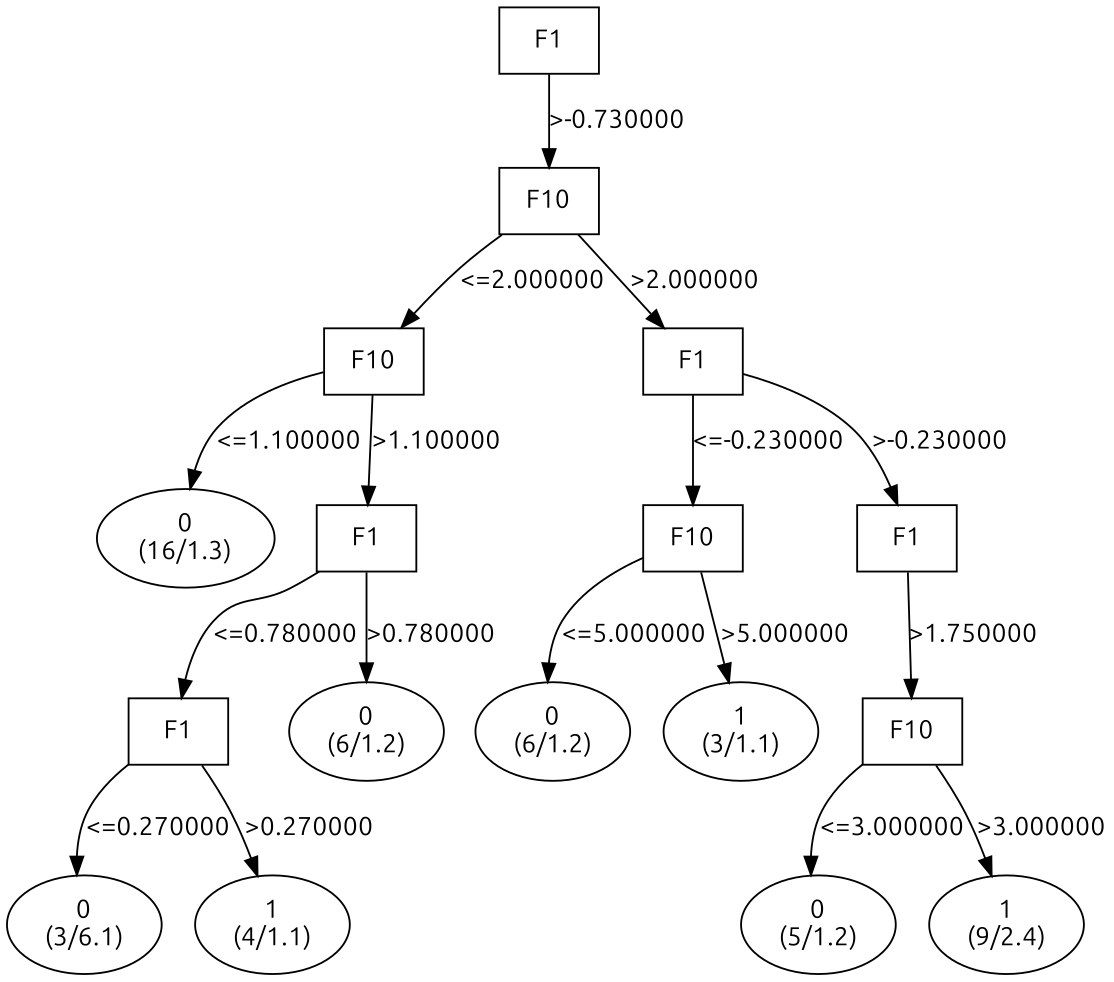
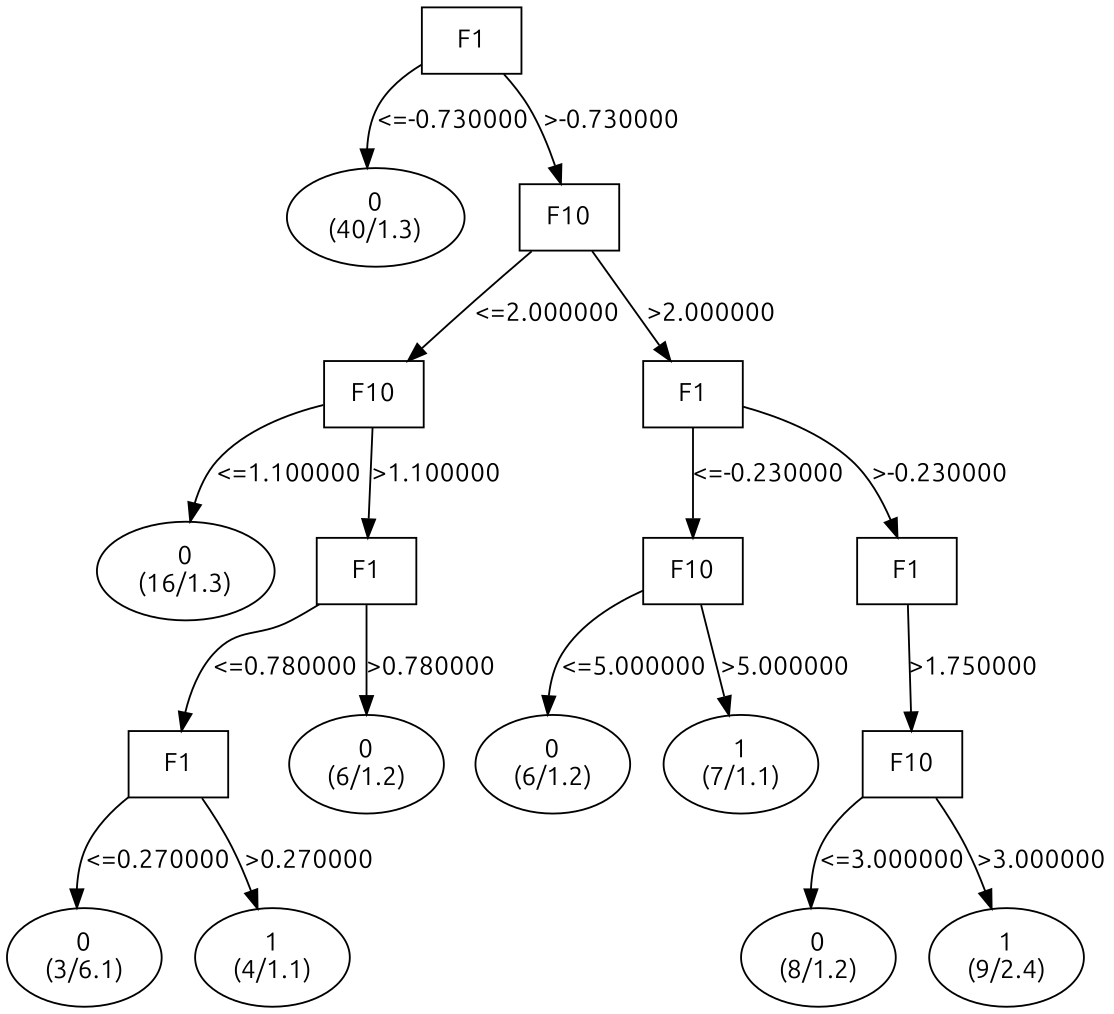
none -> (376, 217)
(741, 732) -> (741, 764)
(818, 925) -> (818, 957)
